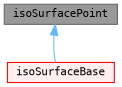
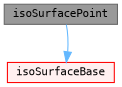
(54, 49) -> (68, 38)
